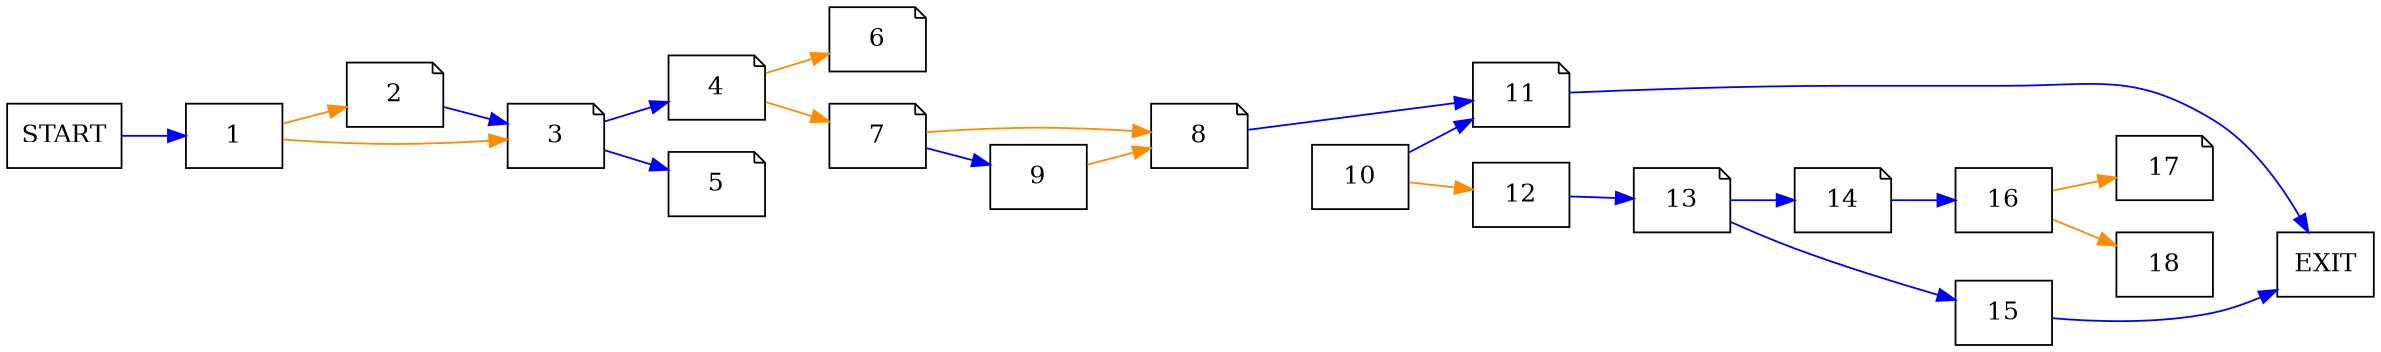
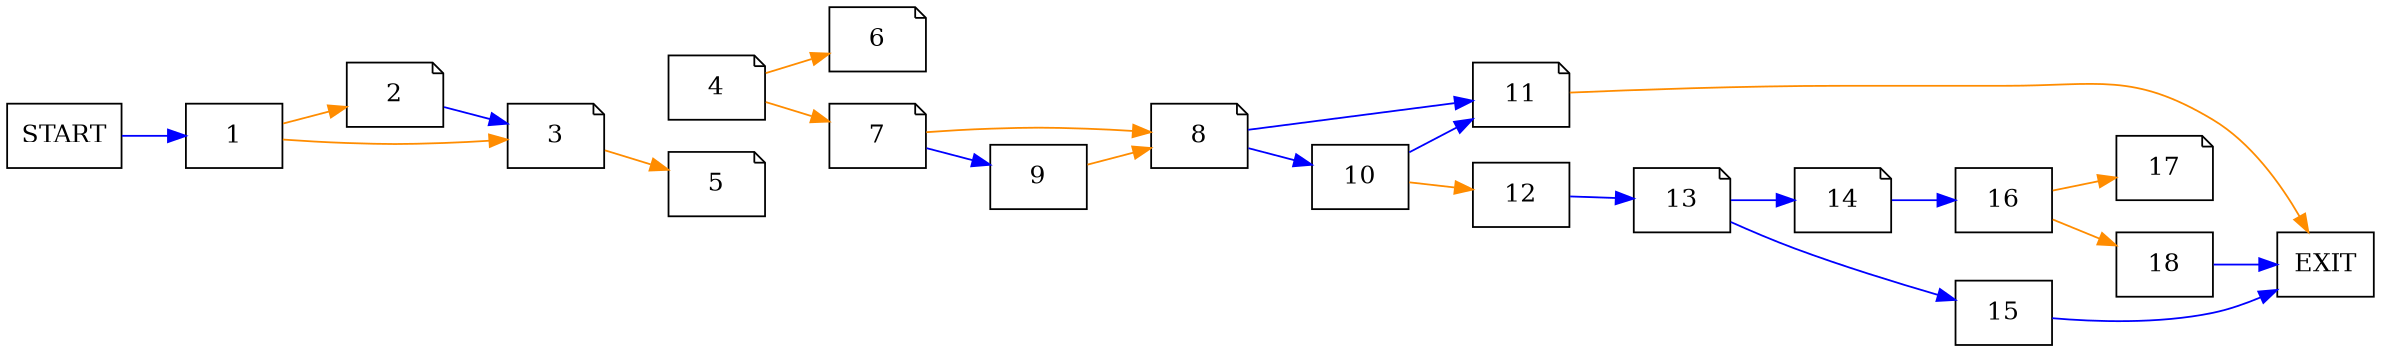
(1960, 86) -> (1960, 86)
(628, 114) -> none
none -> (1271, 154)
(628, 157) -> (628, 157)
none -> (2236, 265)
